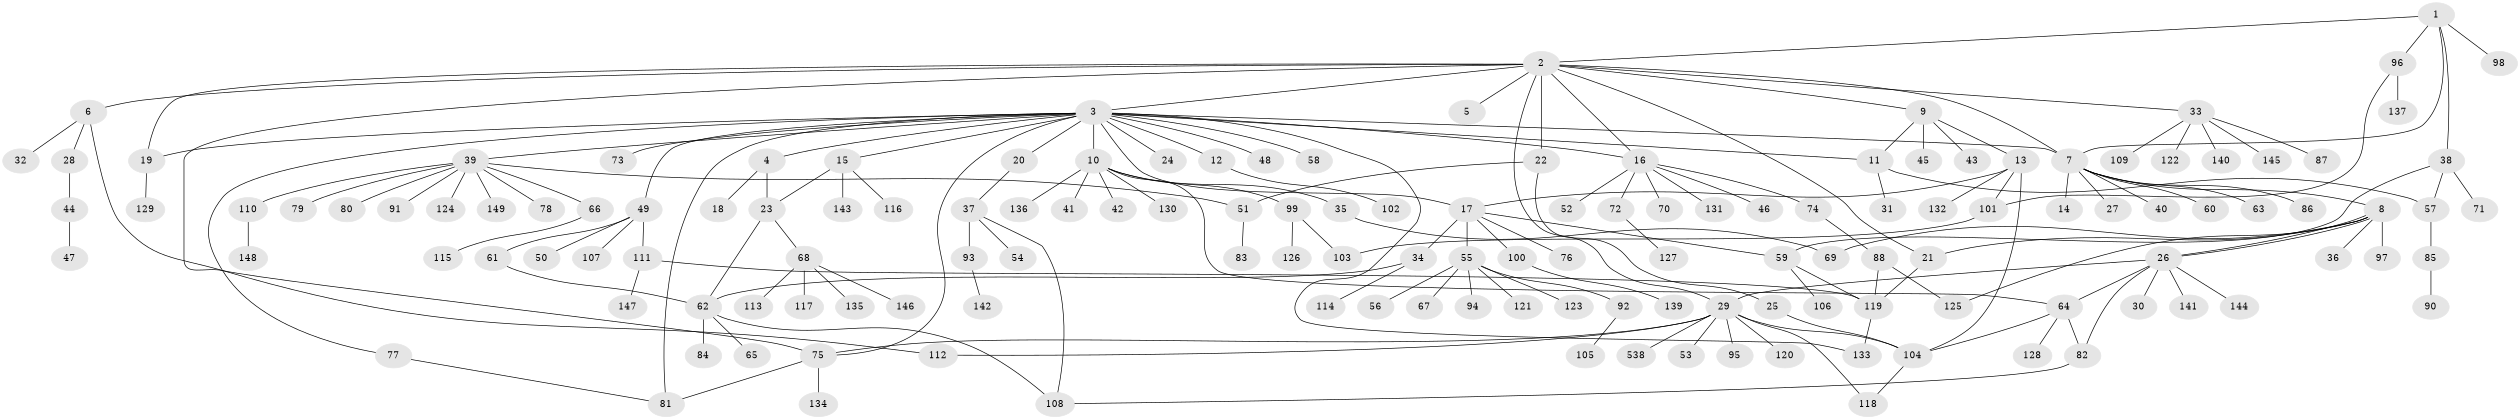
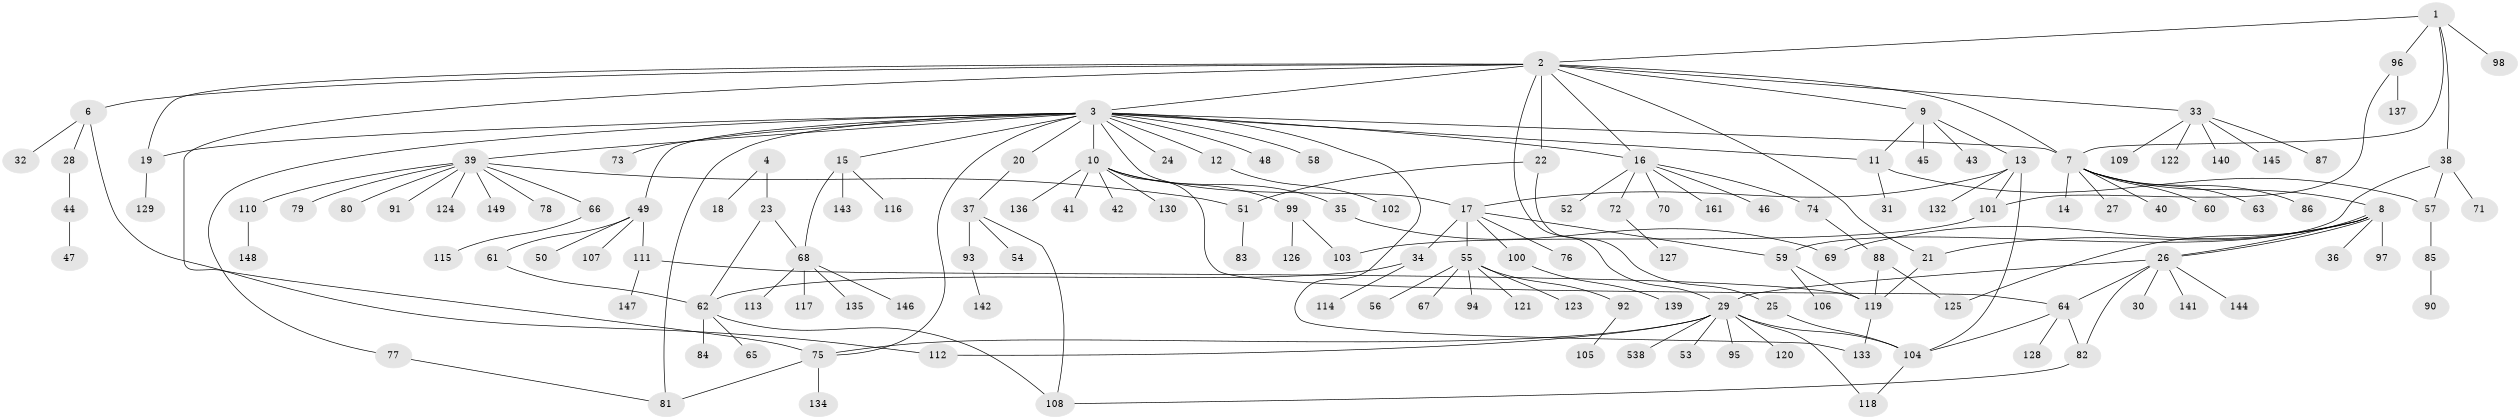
(1467, 112) -> none
(929, 132) -> none
(805, 185) -> (814, 207)
(1715, 210) -> (1715, 210)
